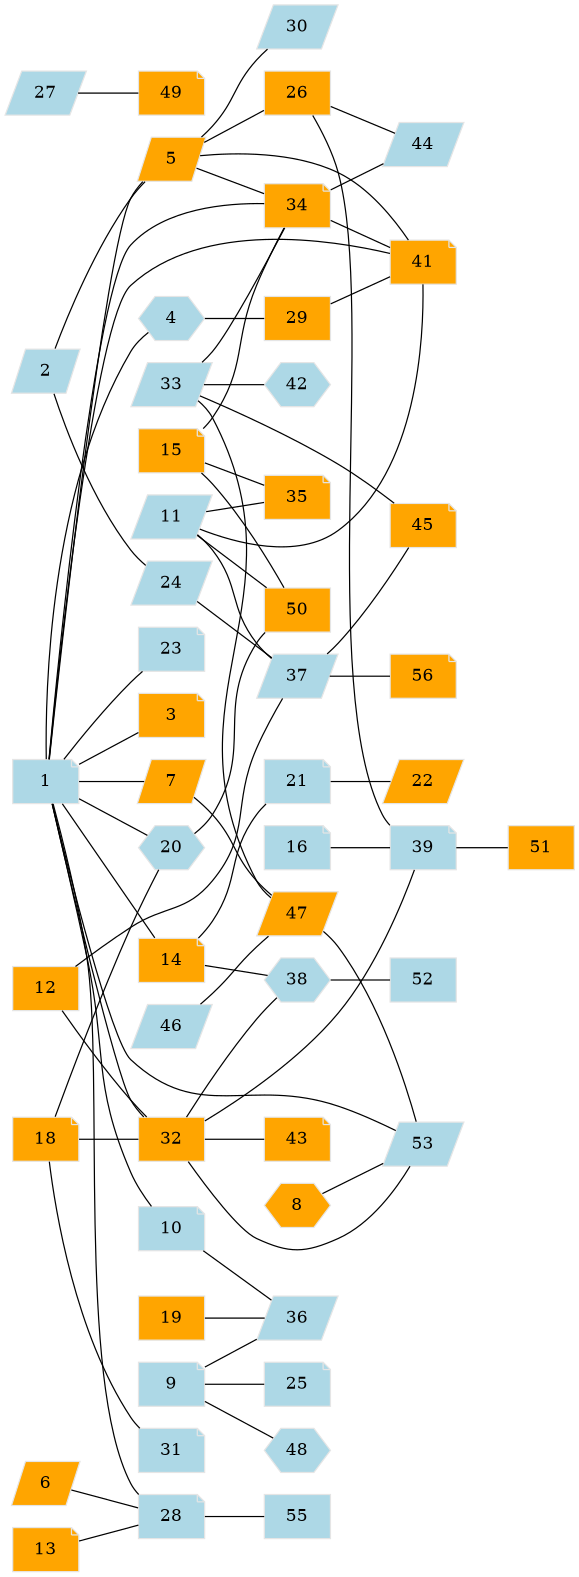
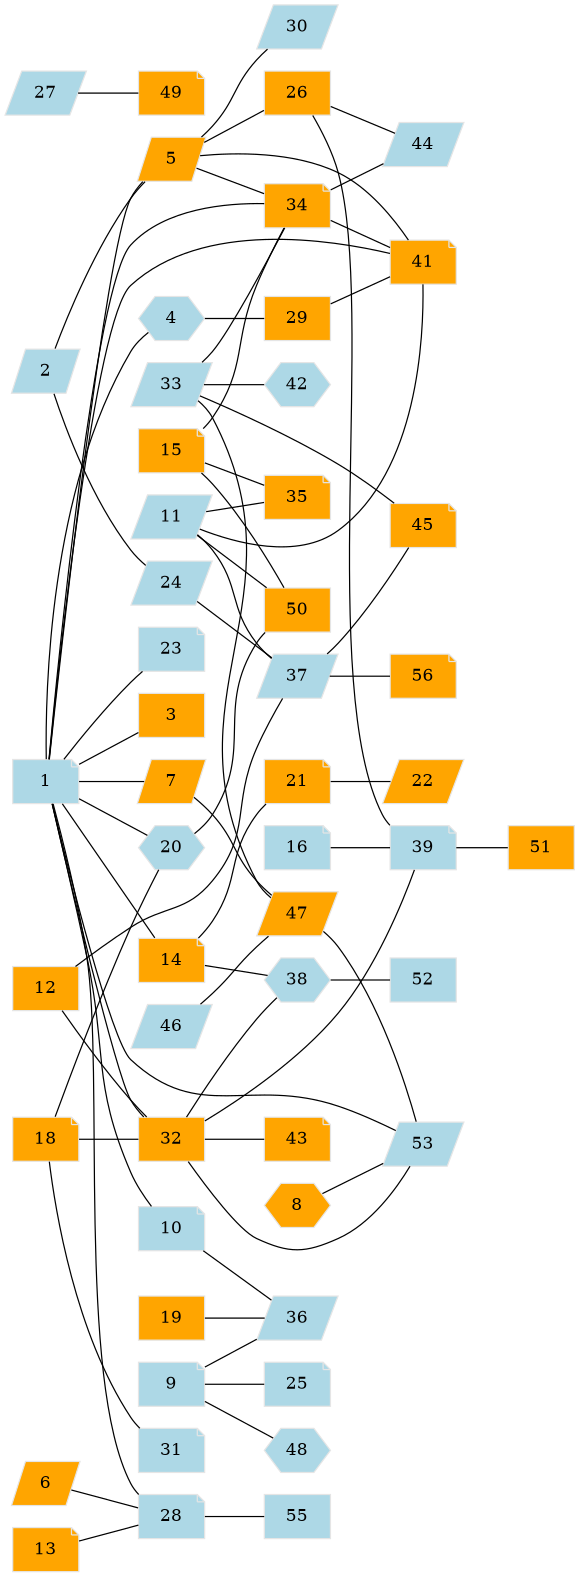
(172, 715) -> (172, 715)
(297, 782) -> (297, 782)
